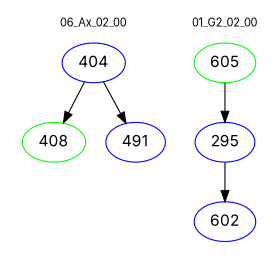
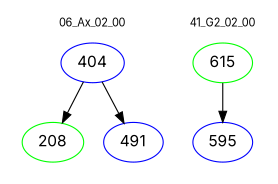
(225, 24) -> (223, 24)
(225, 63) -> (223, 63)
(54, 142) -> (53, 142)
(225, 142) -> (223, 142)
(225, 222) -> none
